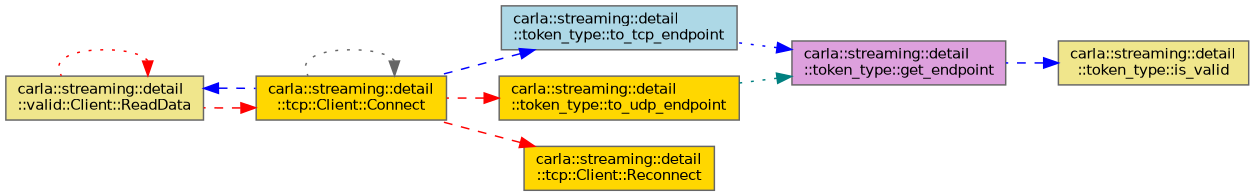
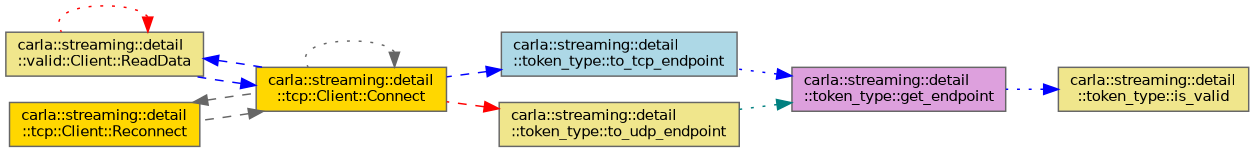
(1025, 63) -> (1025, 89)
(619, 98) -> (619, 124)
(222, 108) -> (217, 80)
none -> (224, 117)
(478, 131) -> (232, 96)
